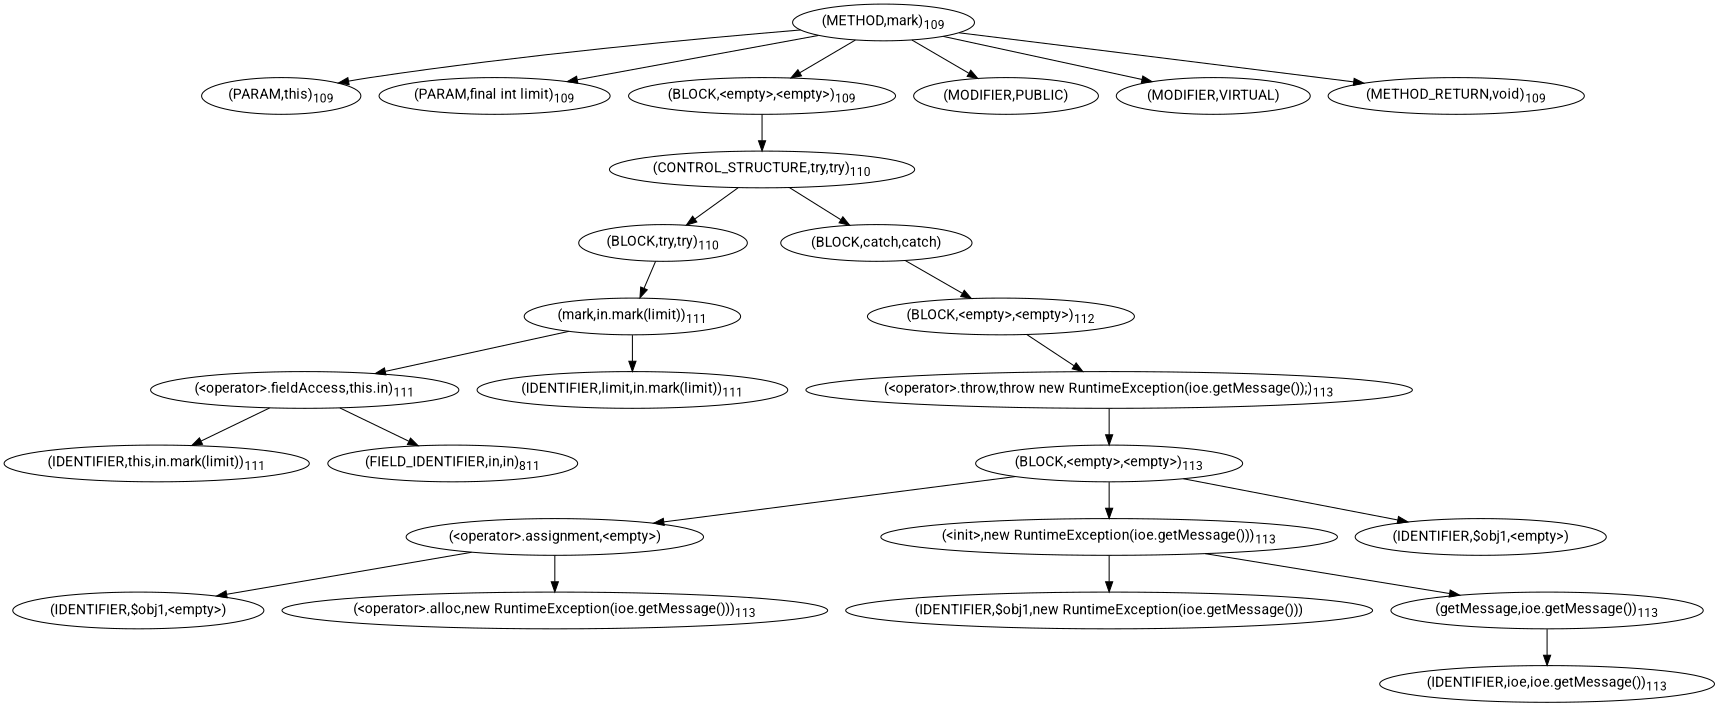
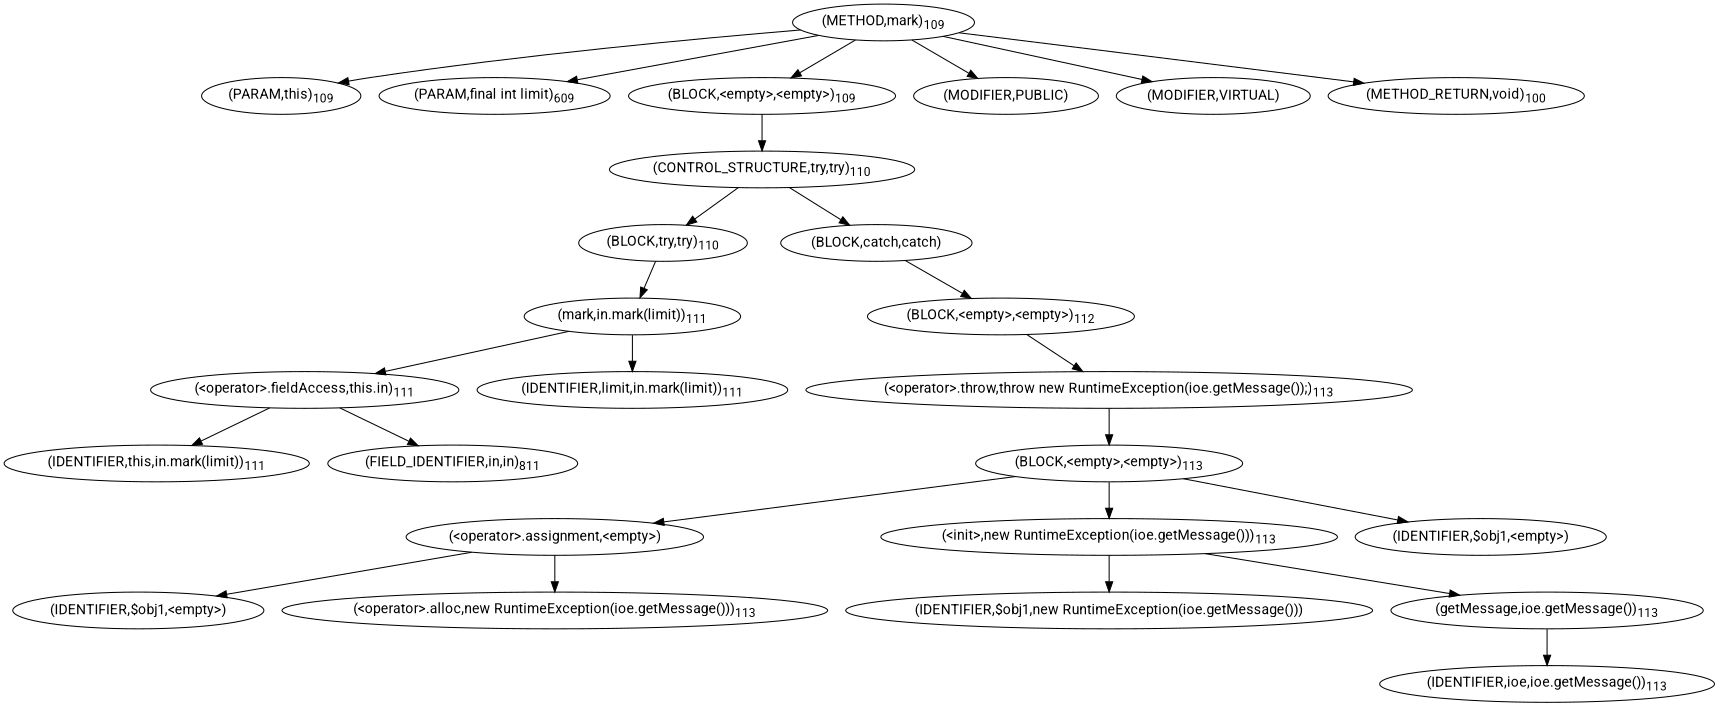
(565, 94) -> (565, 94)
(1536, 94) -> (1536, 94)
